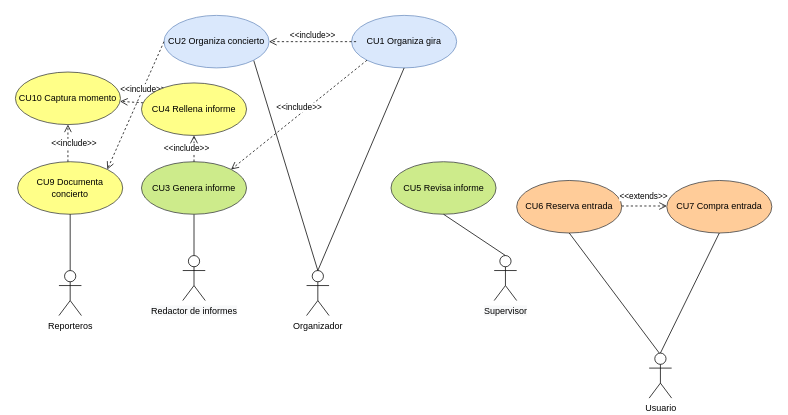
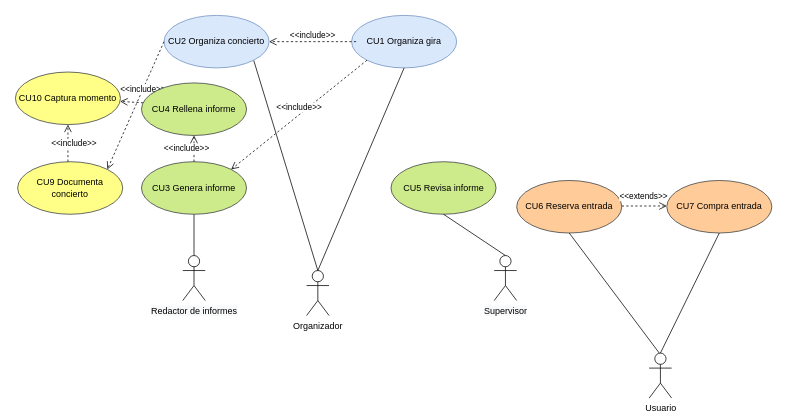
(194, 109) -> (194, 109)
(70, 242) -> none
(70, 293) -> none
